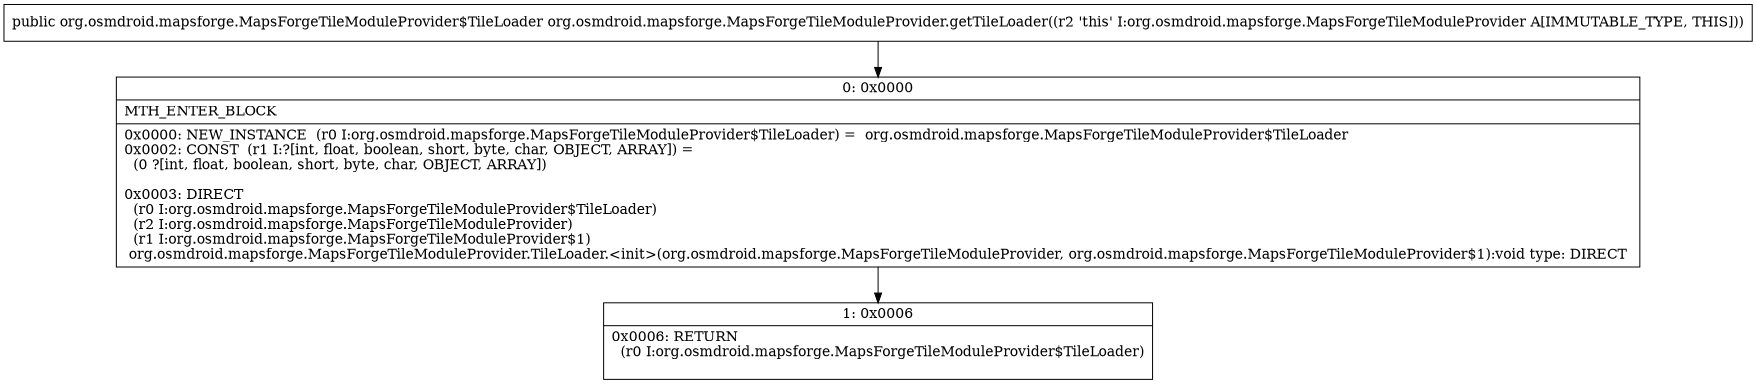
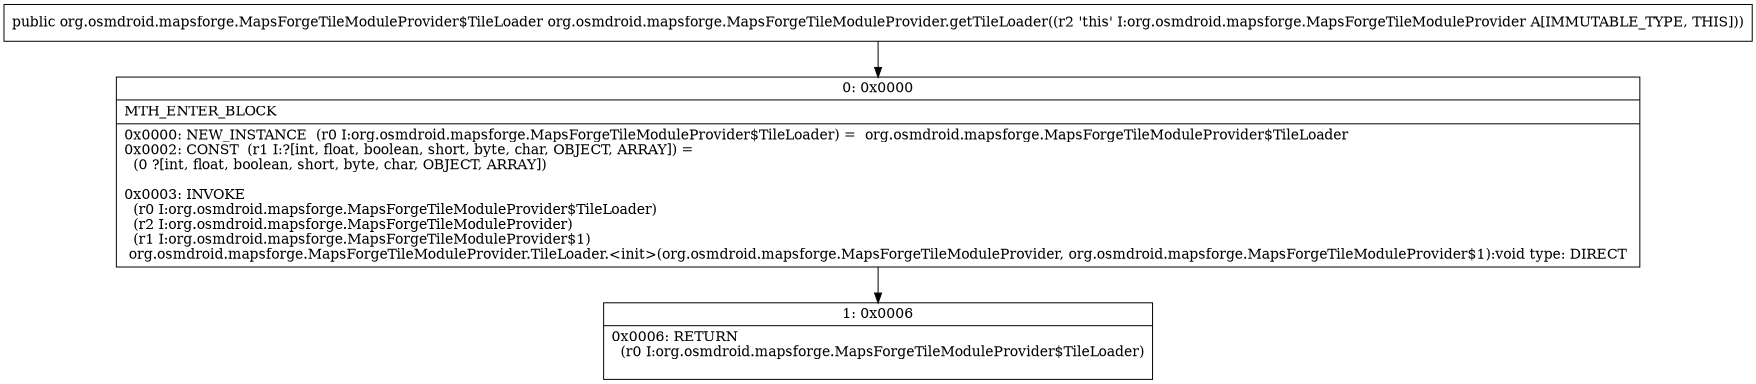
(188, 195) -> (189, 195)
